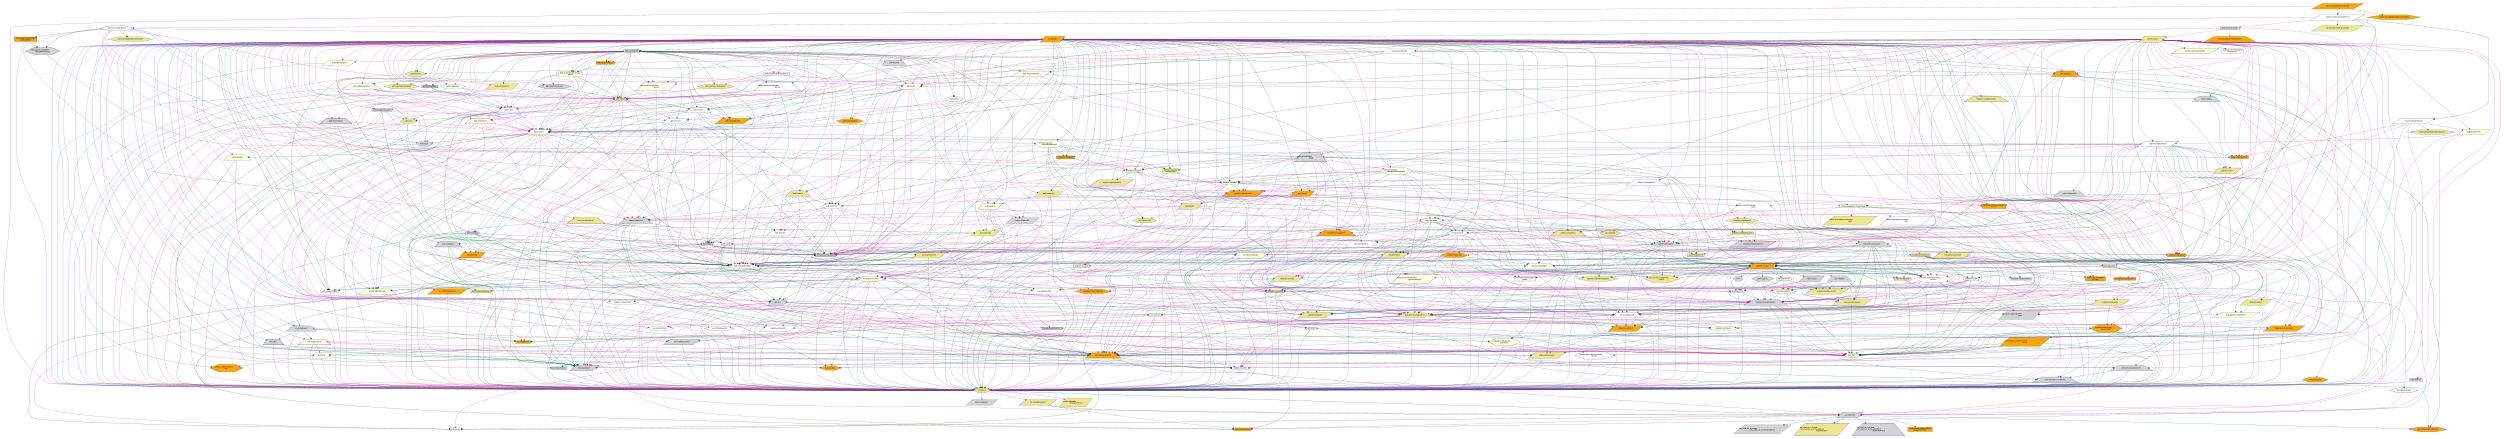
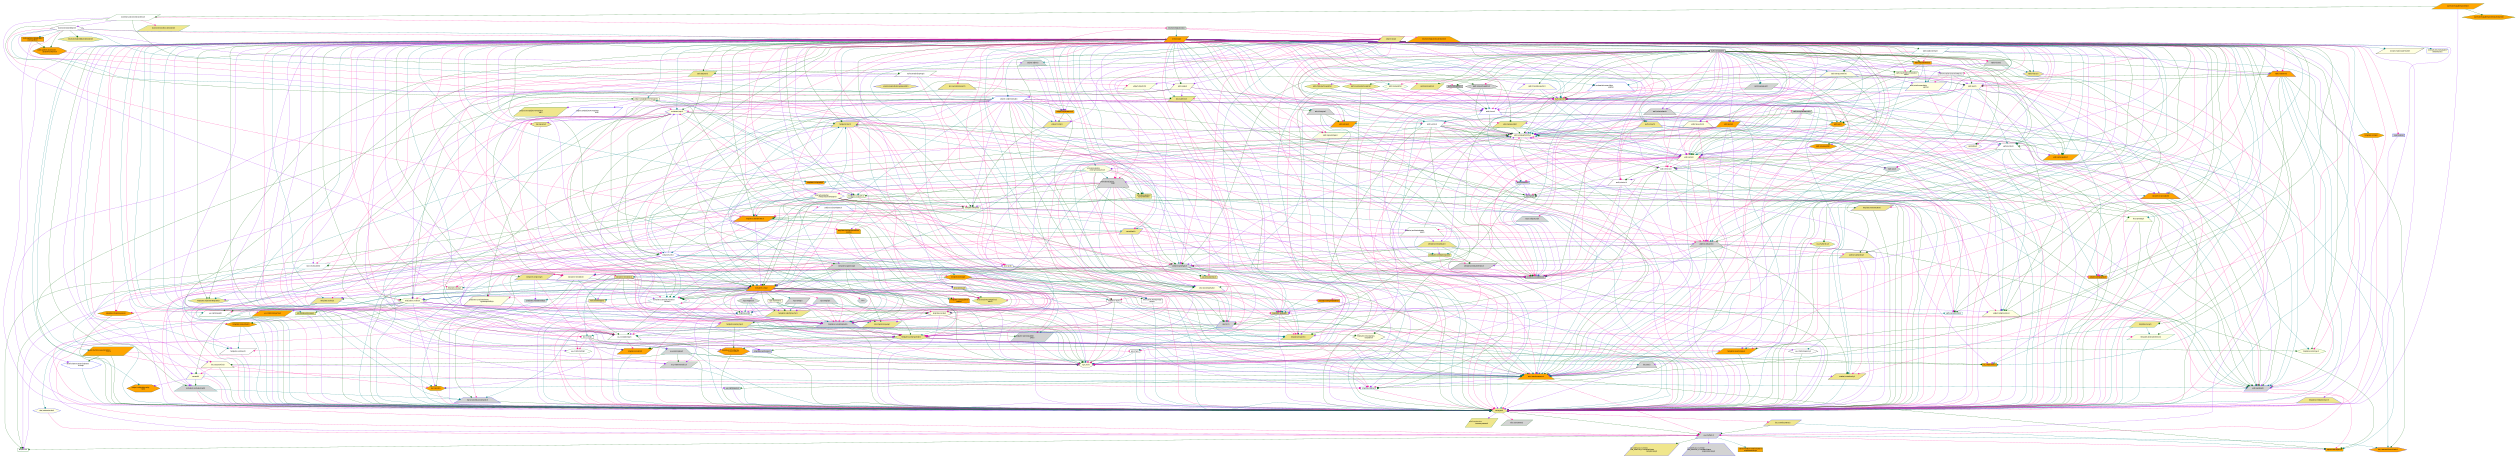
(43, 51) -> (50, 51)
(1031, 74) -> (1839, 74)
(409, 121) -> (1838, 124)
(1822, 195) -> (1032, 272)
(377, 197) -> (1255, 162)
(705, 201) -> (1768, 138)
(1006, 213) -> (683, 95)
(1742, 221) -> (1437, 244)
(1662, 252) -> (911, 273)
(1903, 279) -> (597, 301)
(1978, 290) -> none
(623, 302) -> (241, 324)
(1275, 335) -> (1082, 328)
none -> (1907, 360)
(1762, 429) -> none
